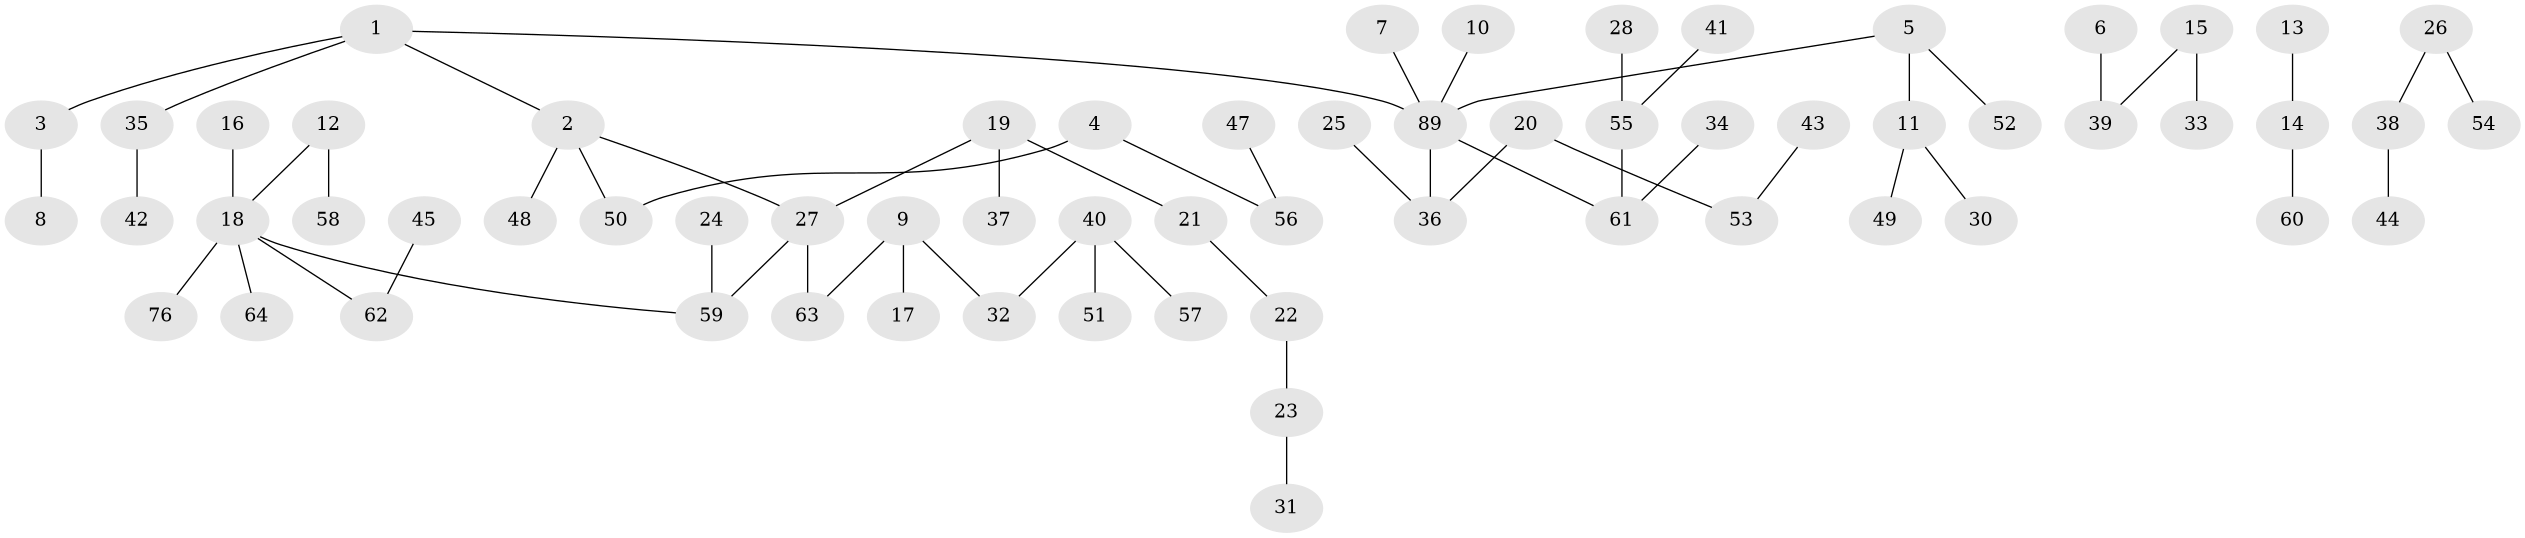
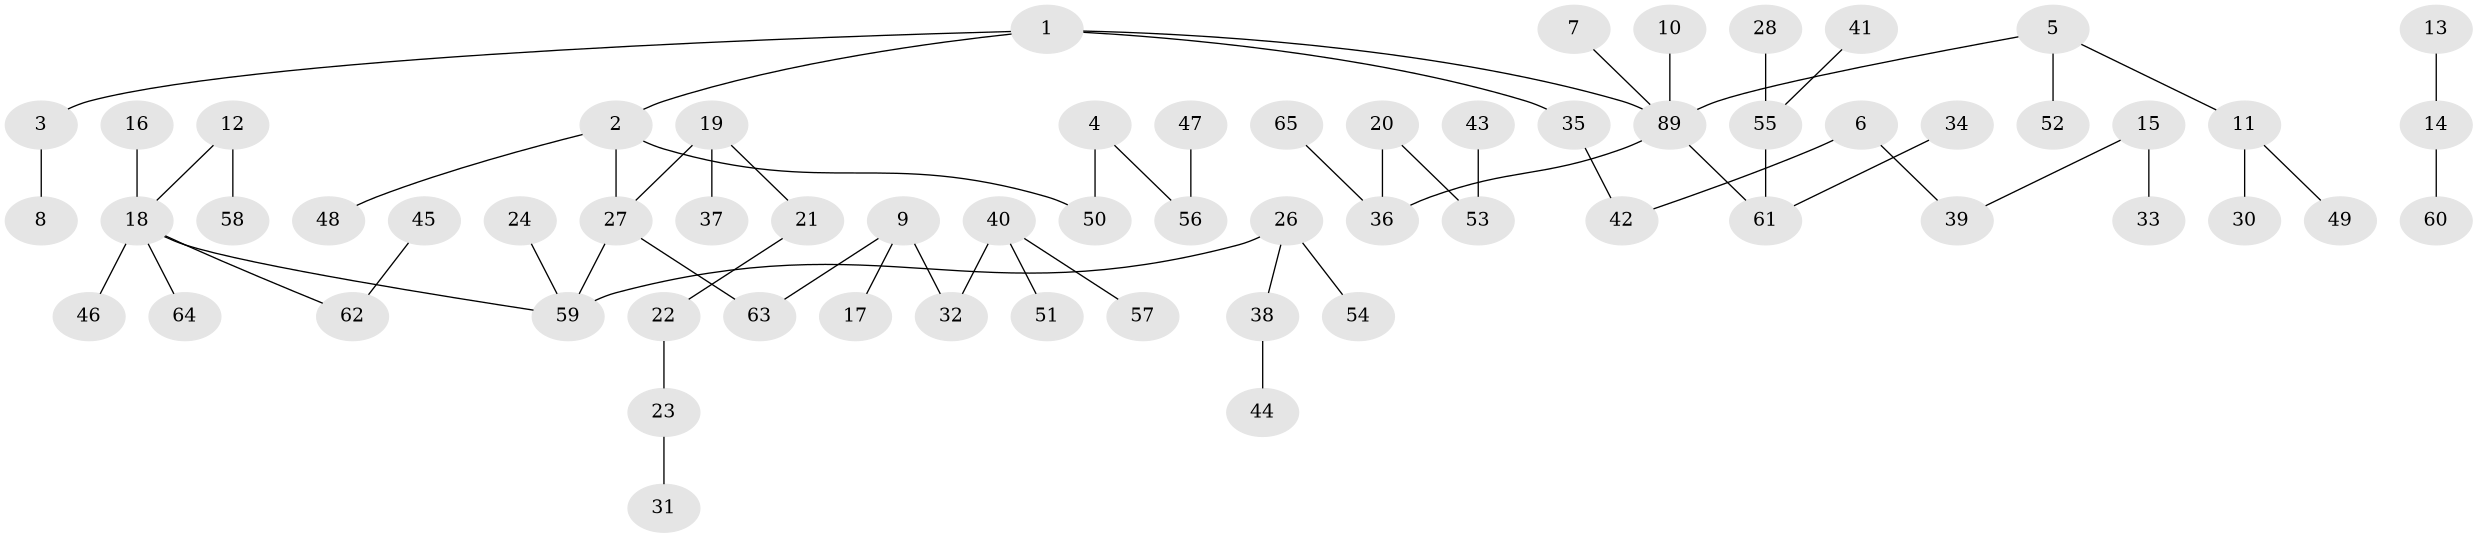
(1335, 125) -> (1287, 125)
none -> (1744, 176)
none -> (944, 270)
(161, 317) -> (89, 317)
